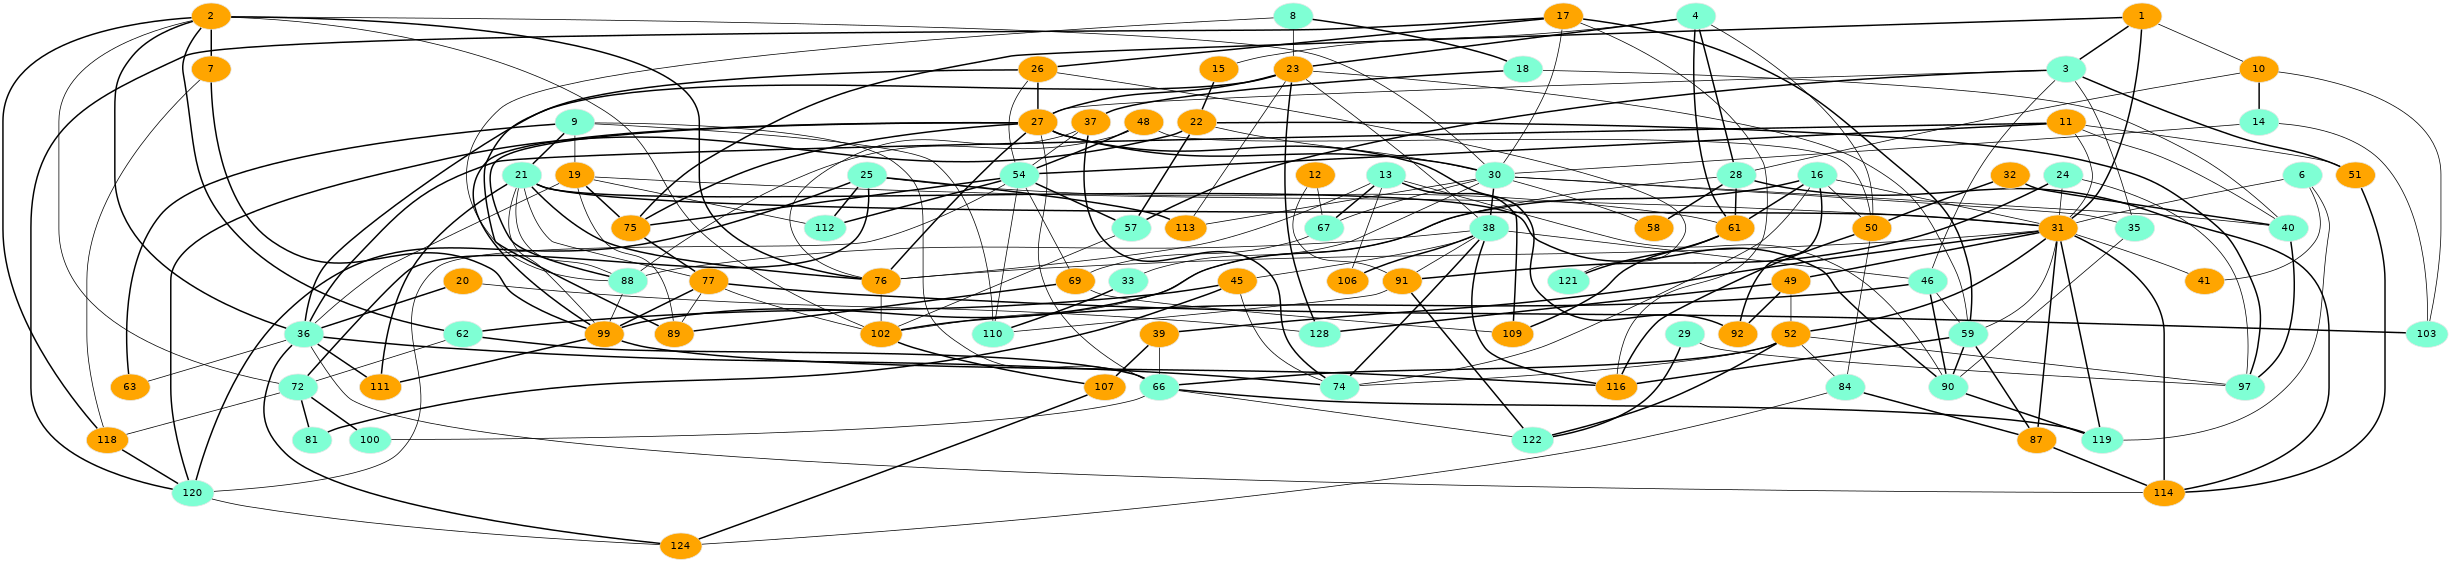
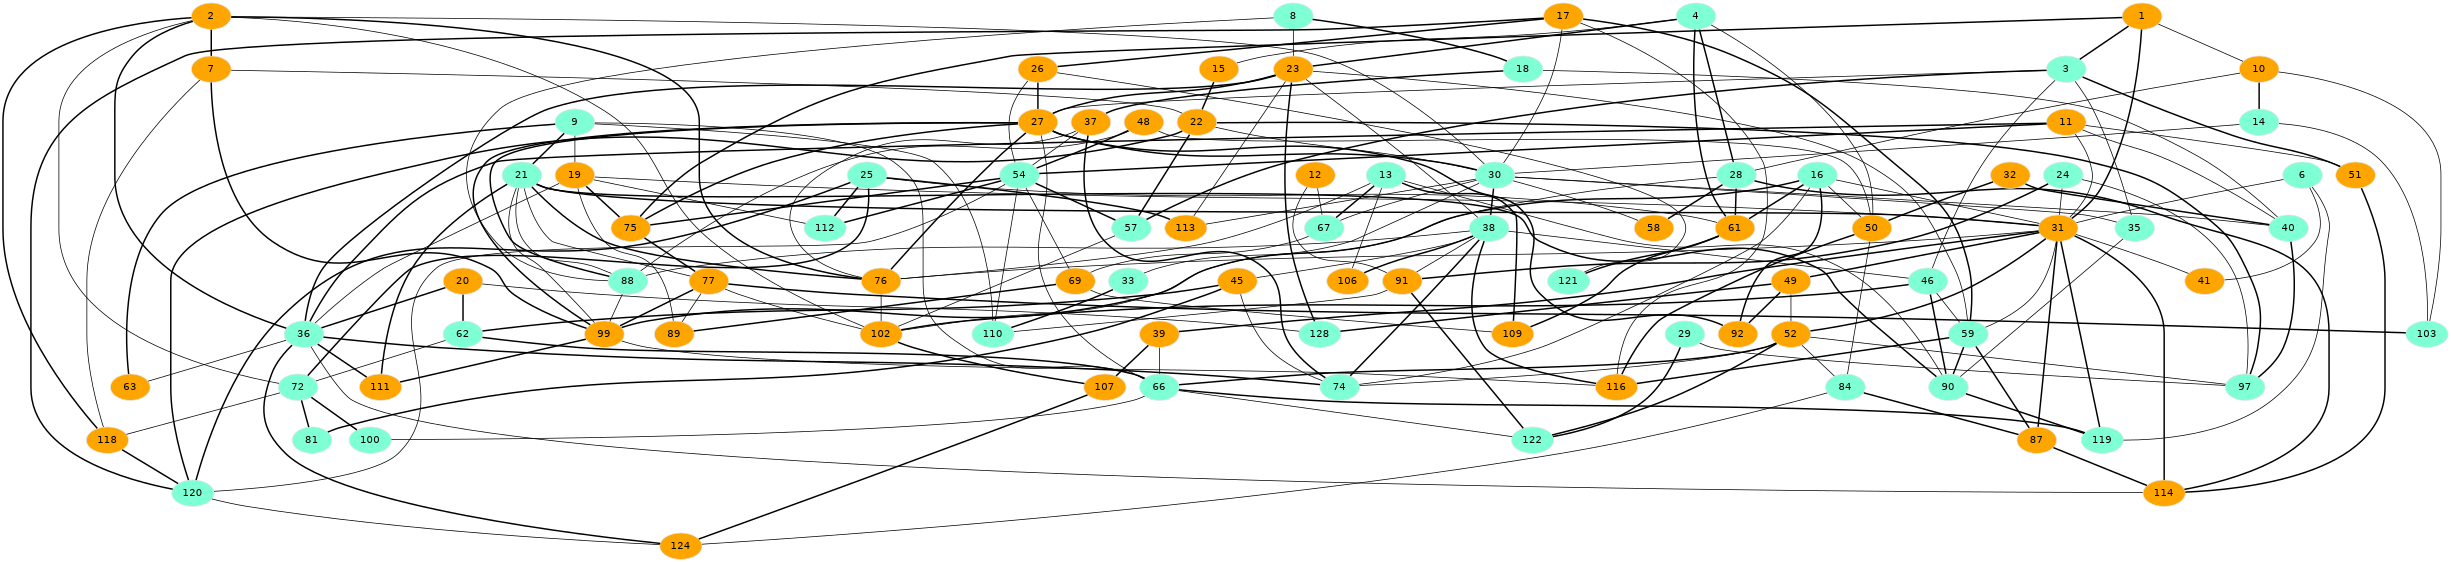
none -> (708, 82)
(690, 83) -> none
(240, 237) -> (463, 308)
(1205, 370) -> (1205, 370)
